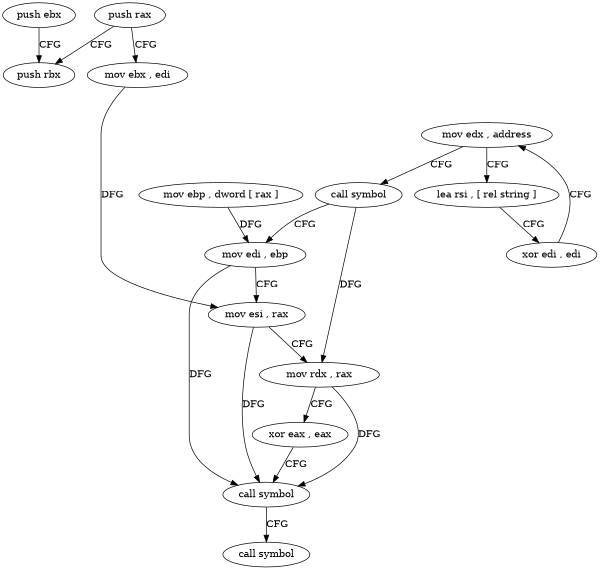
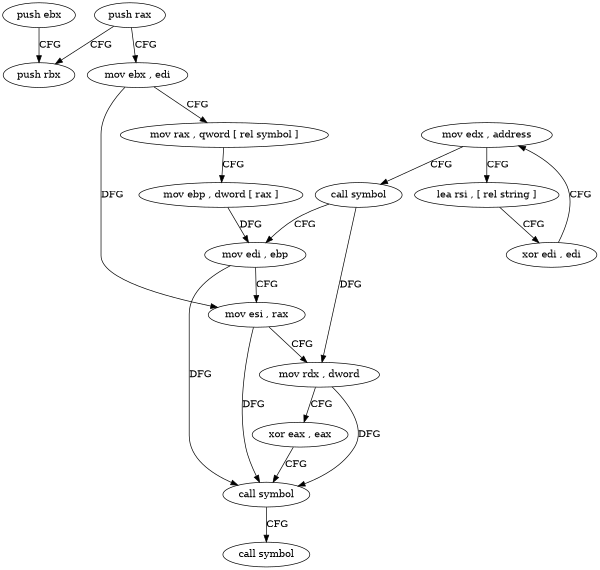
none -> (224, 135)
(319, 375) -> (319, 375)
